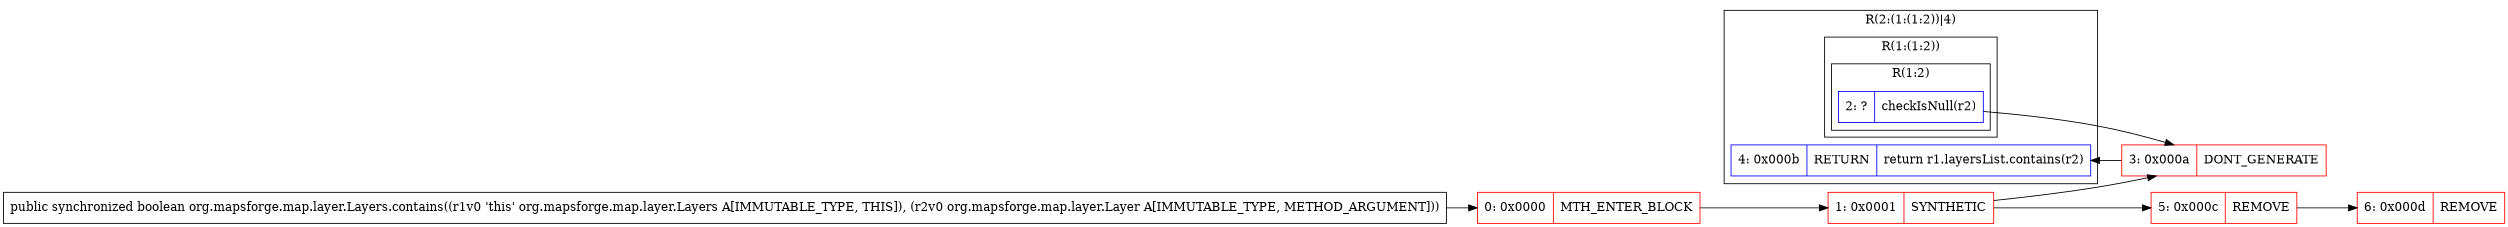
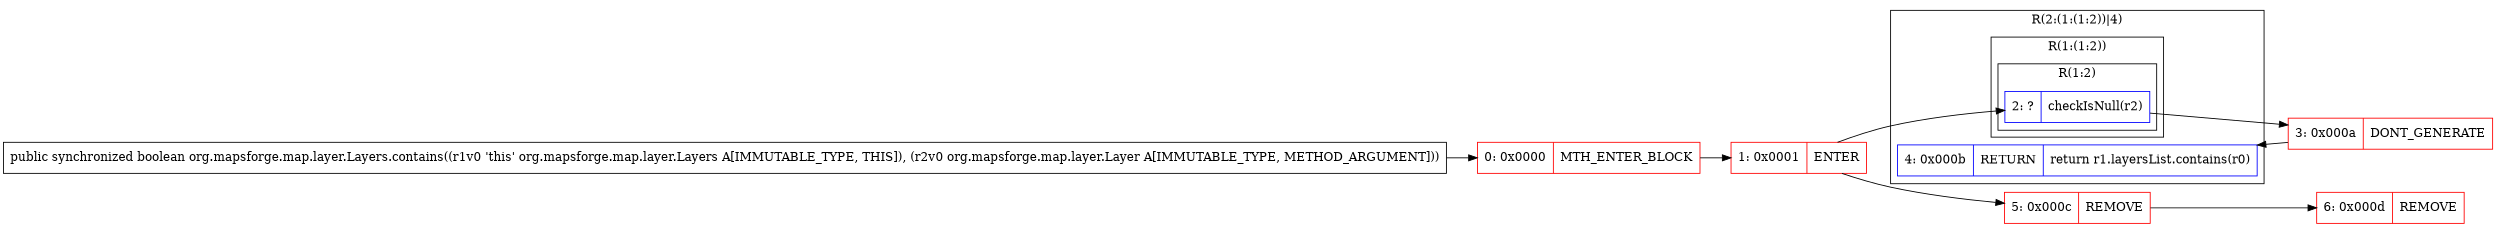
(1984, 160) -> (2150, 160)
(2071, 191) -> (1916, 121)
(1949, 207) -> (1837, 157)
